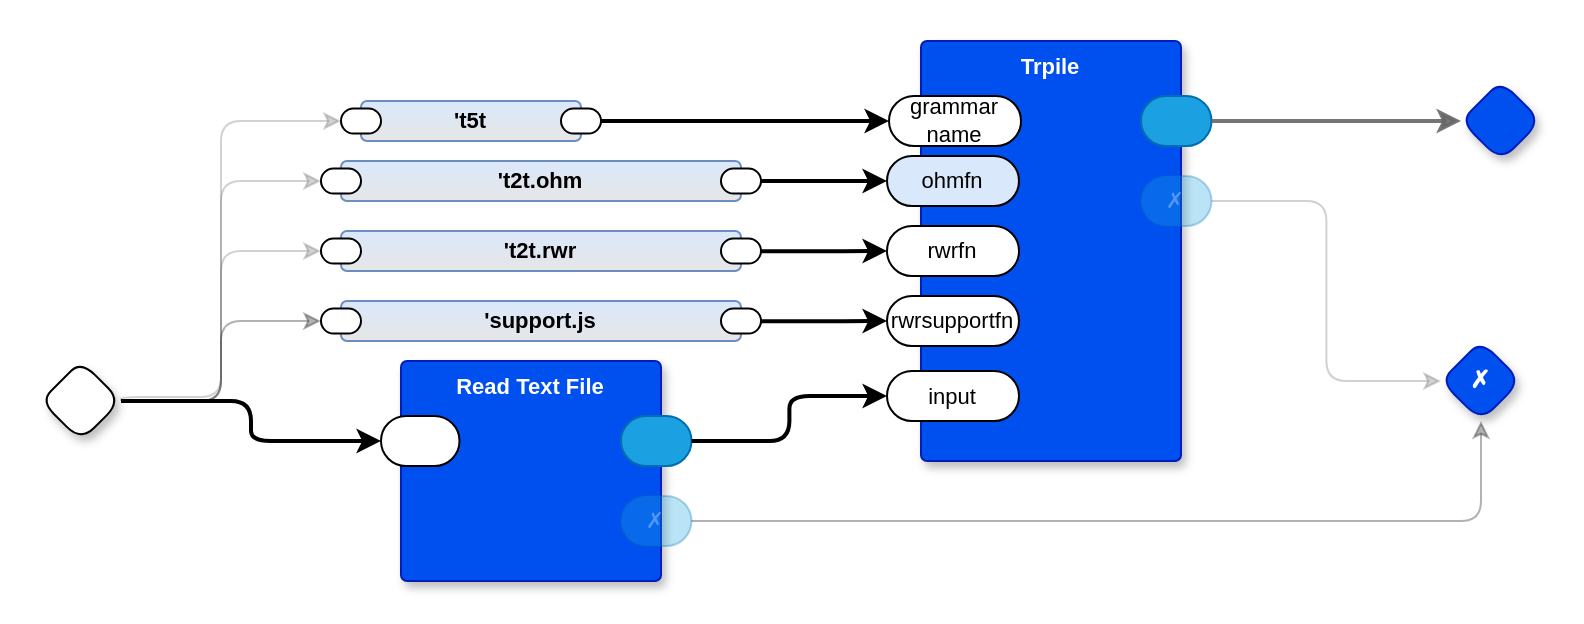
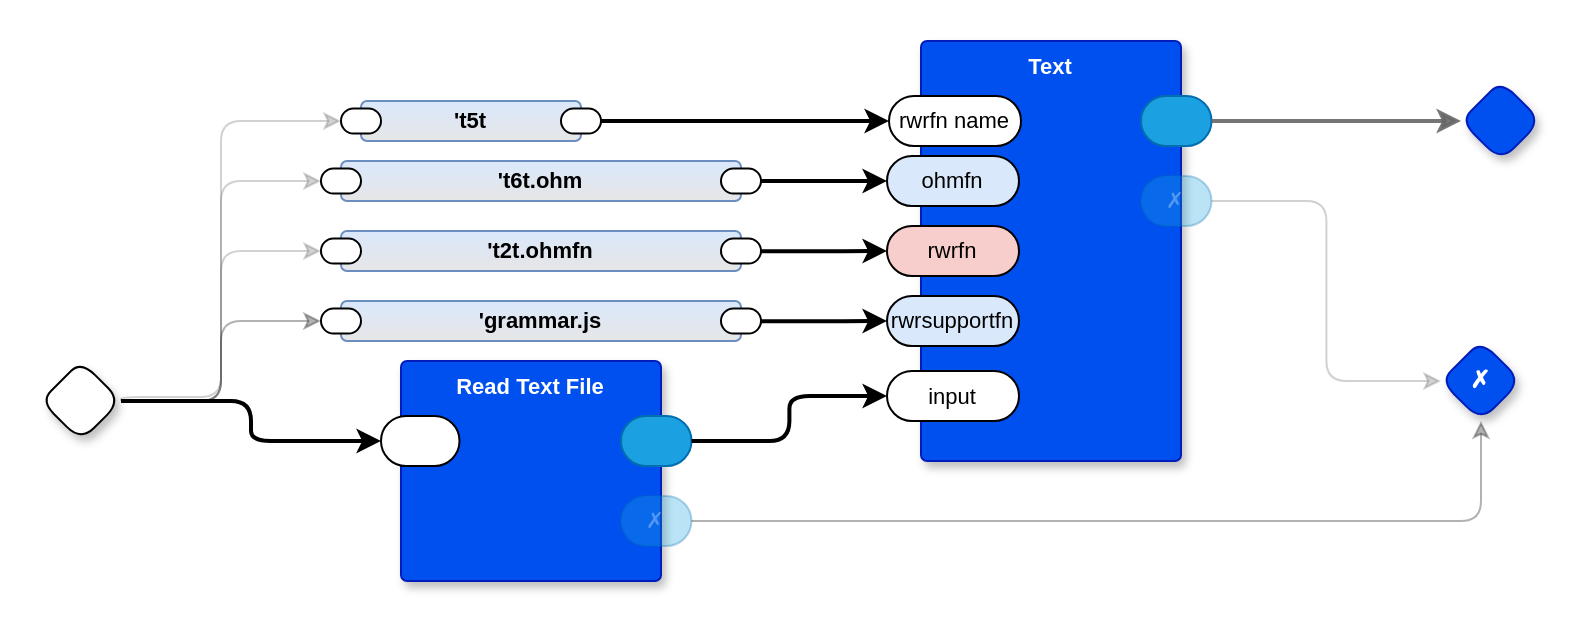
(1051, 68) -> (1051, 68)
(955, 121) -> (955, 121)
(541, 181) -> (541, 181)
(541, 251) -> (541, 251)
(953, 251) -> (953, 251)
(541, 321) -> (541, 321)
(953, 321) -> (953, 321)
